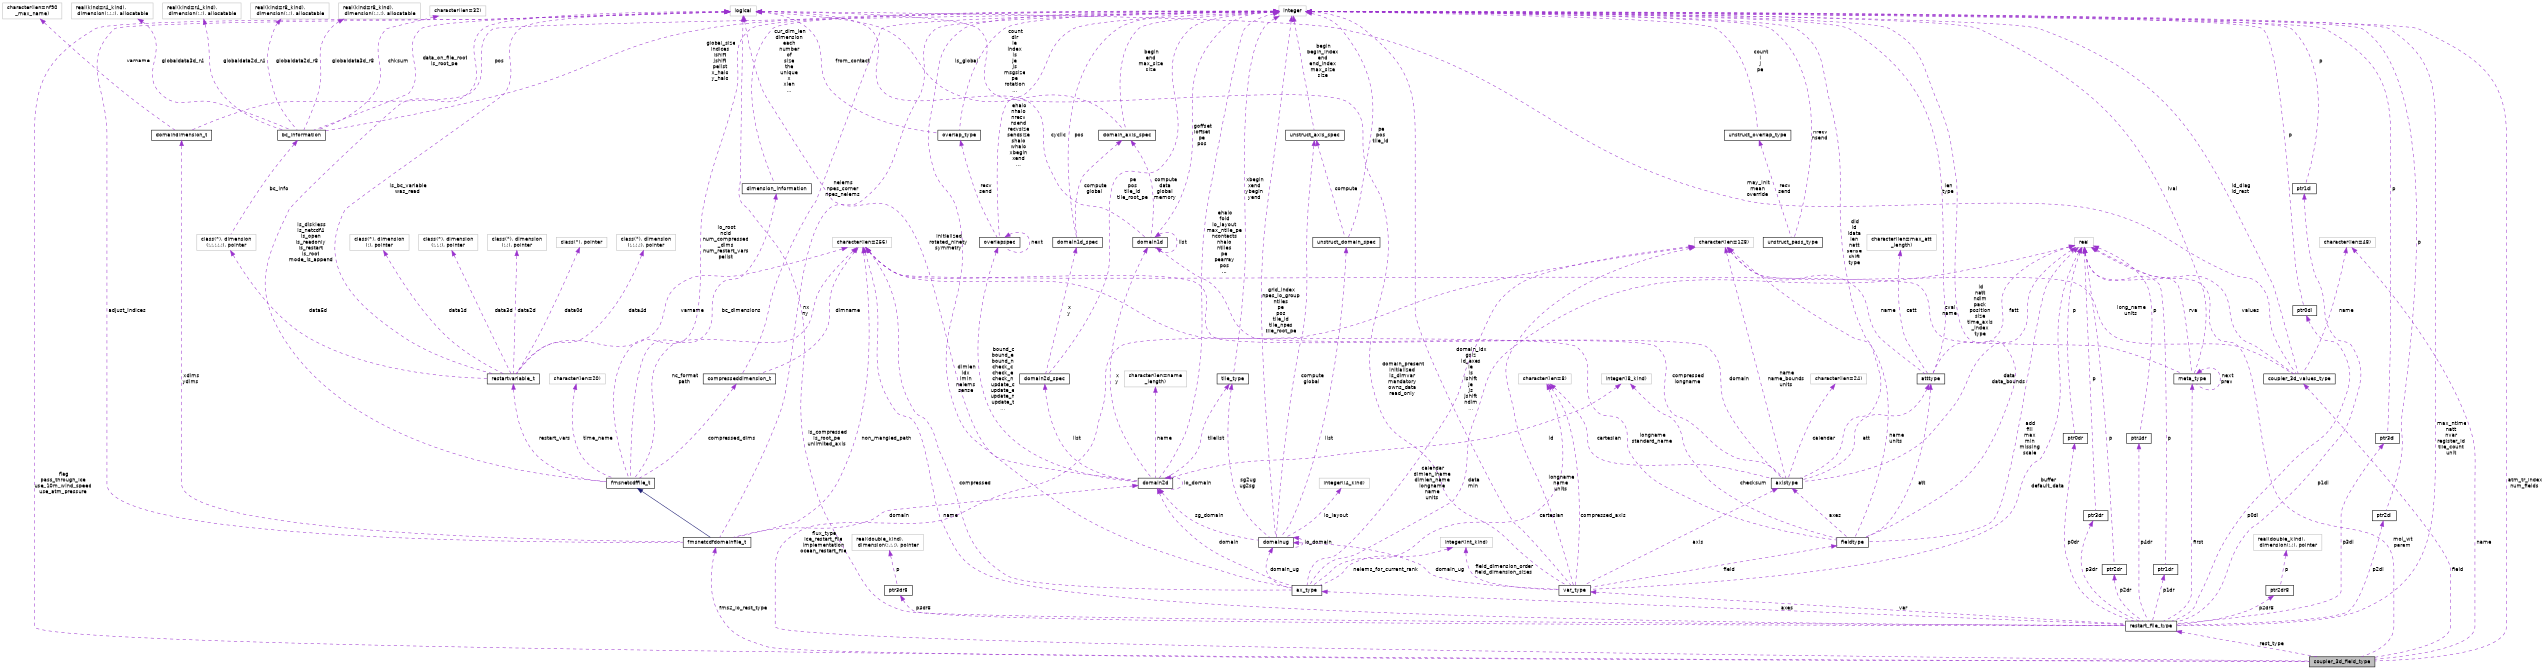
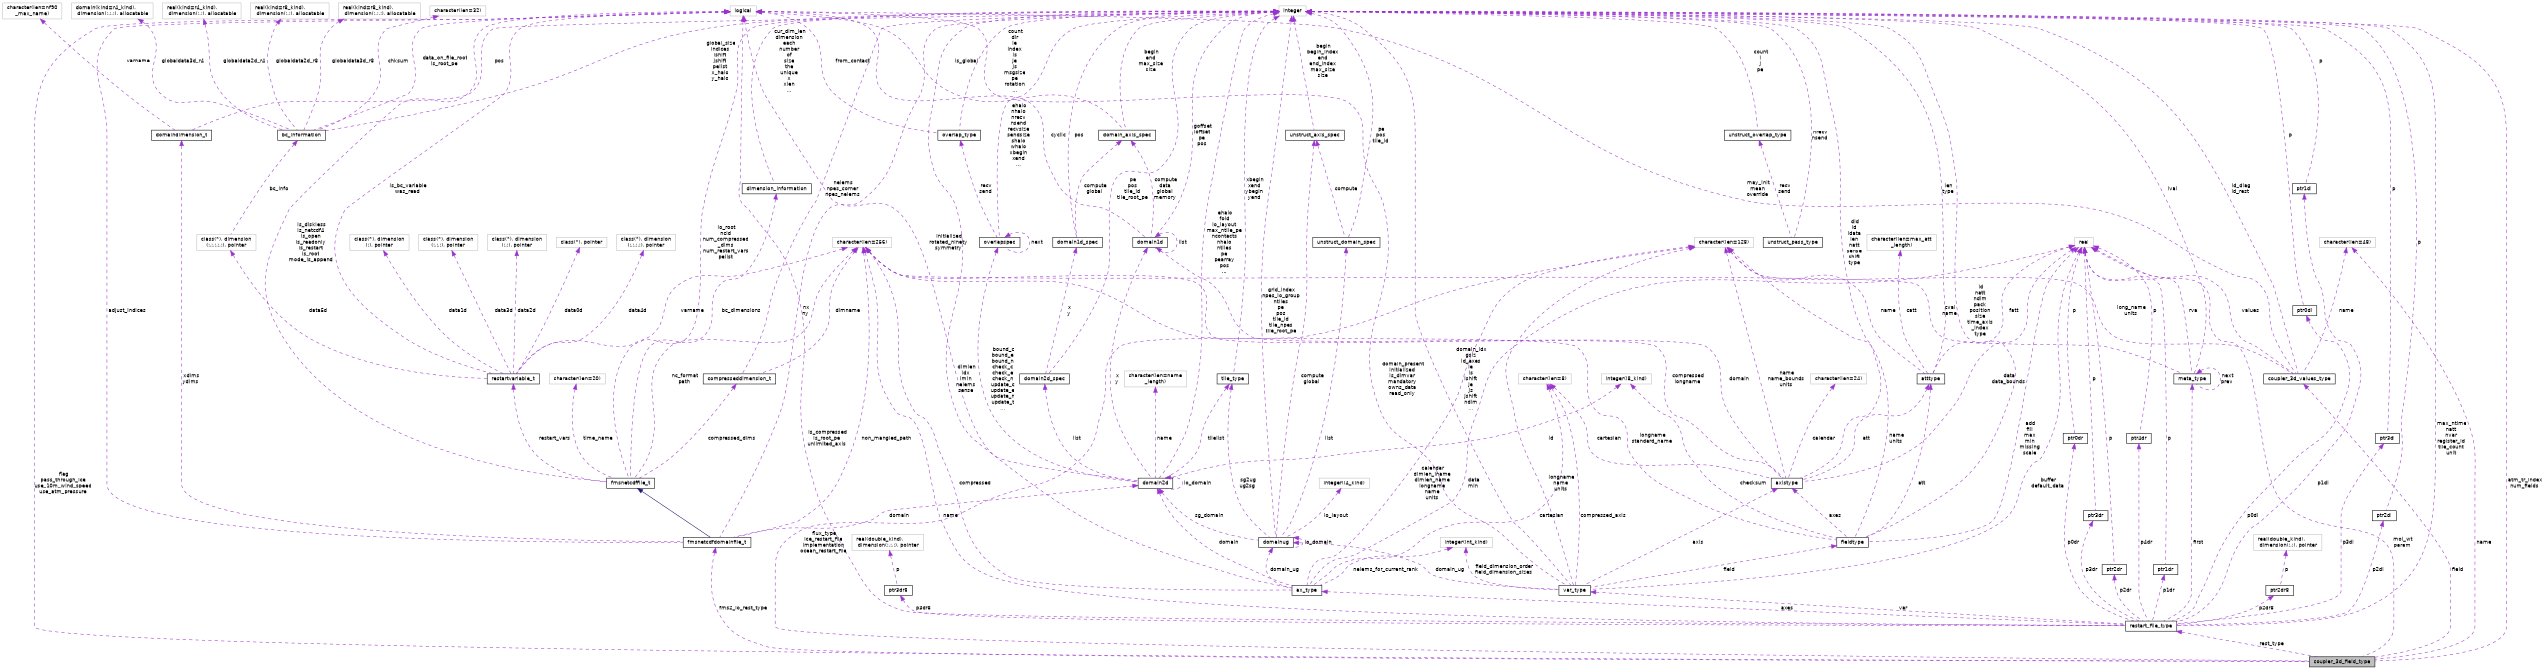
(112, 11) -> (112, 11)
